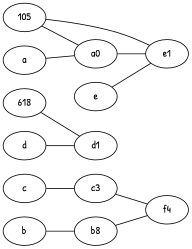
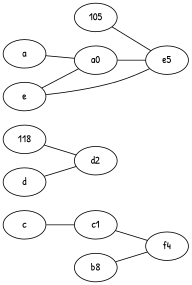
(60, 36) -> (60, 78)
(167, 54) -> (167, 60)
(25, 103) -> (25, 139)
(96, 146) -> (96, 161)
(96, 188) -> (96, 225)
(25, 231) -> none
